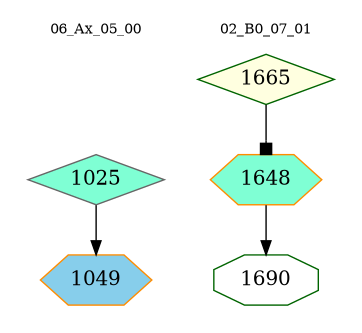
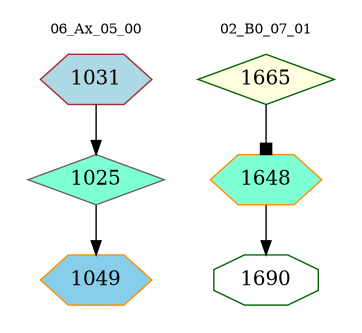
none -> (96, 79)
